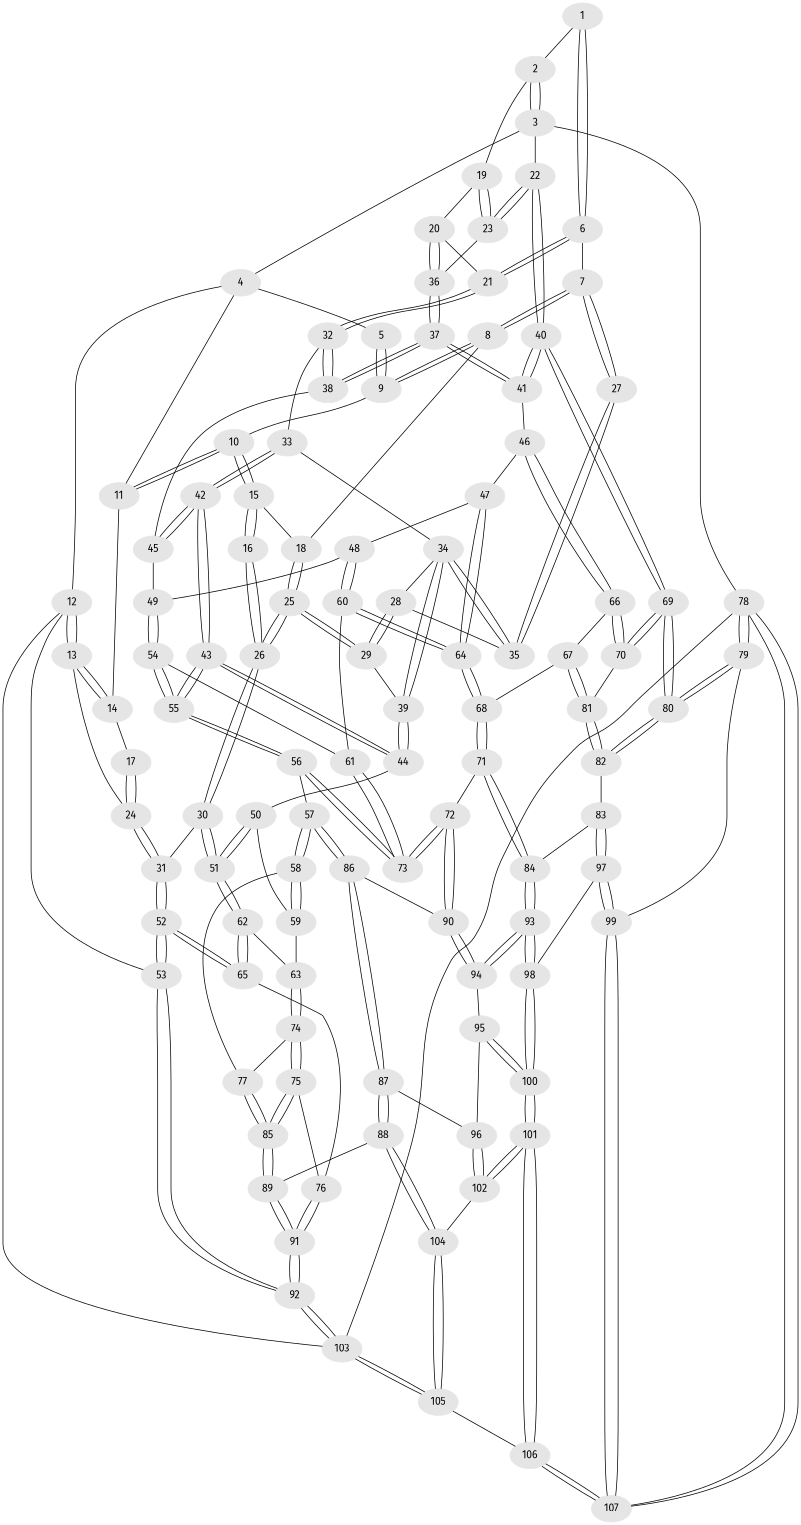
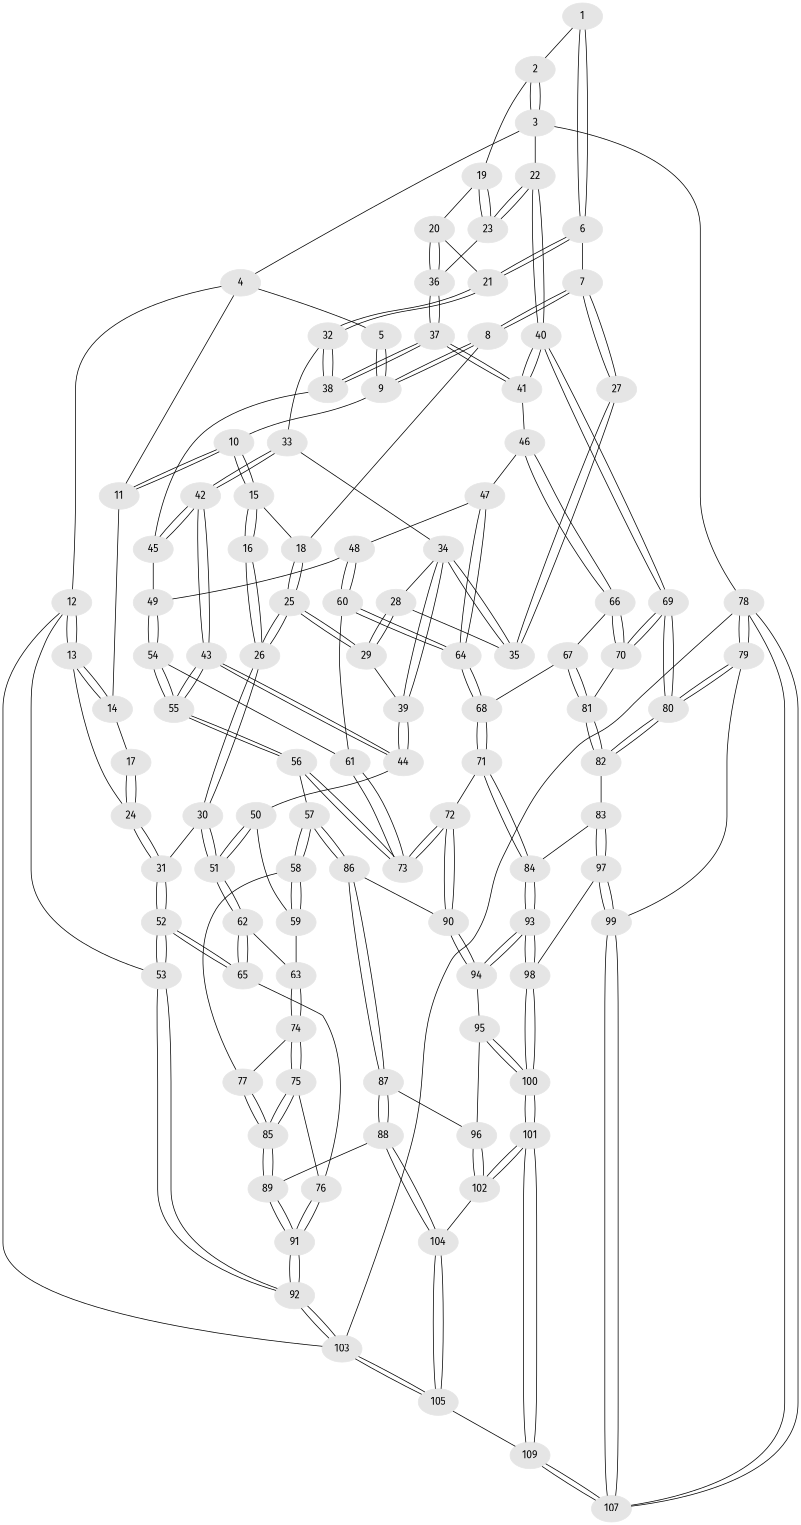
(530, 1455) -> (530, 1455)
